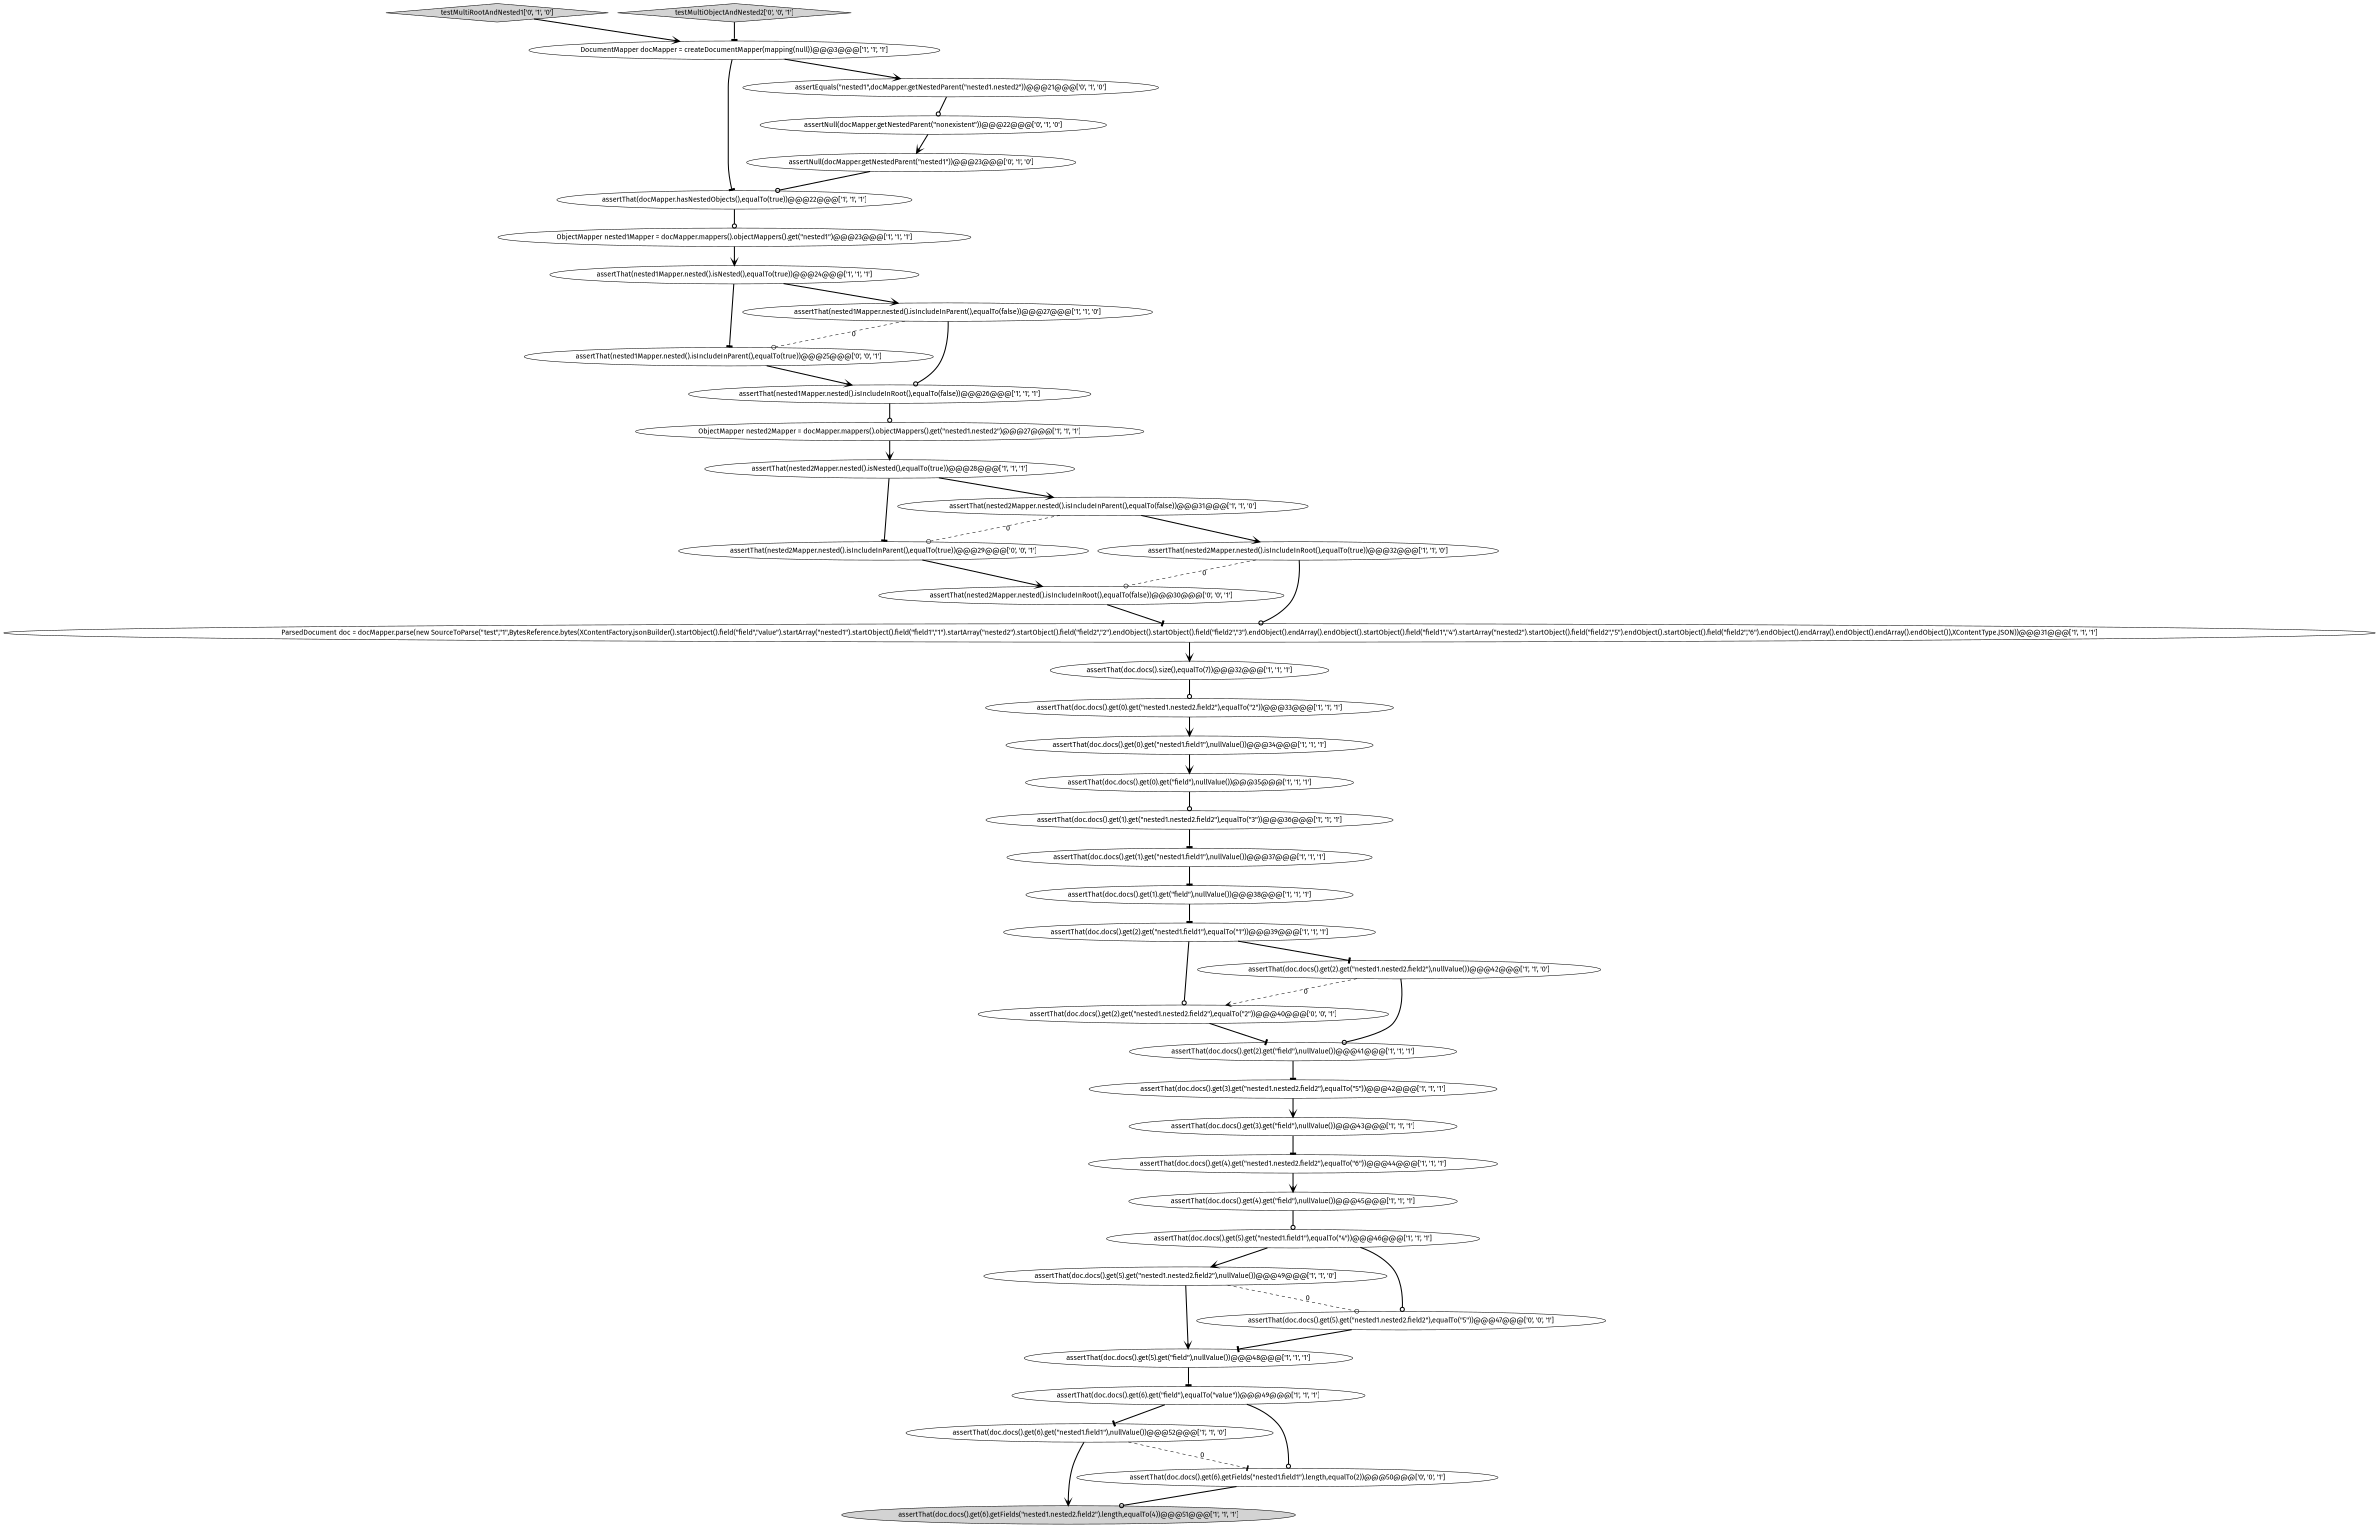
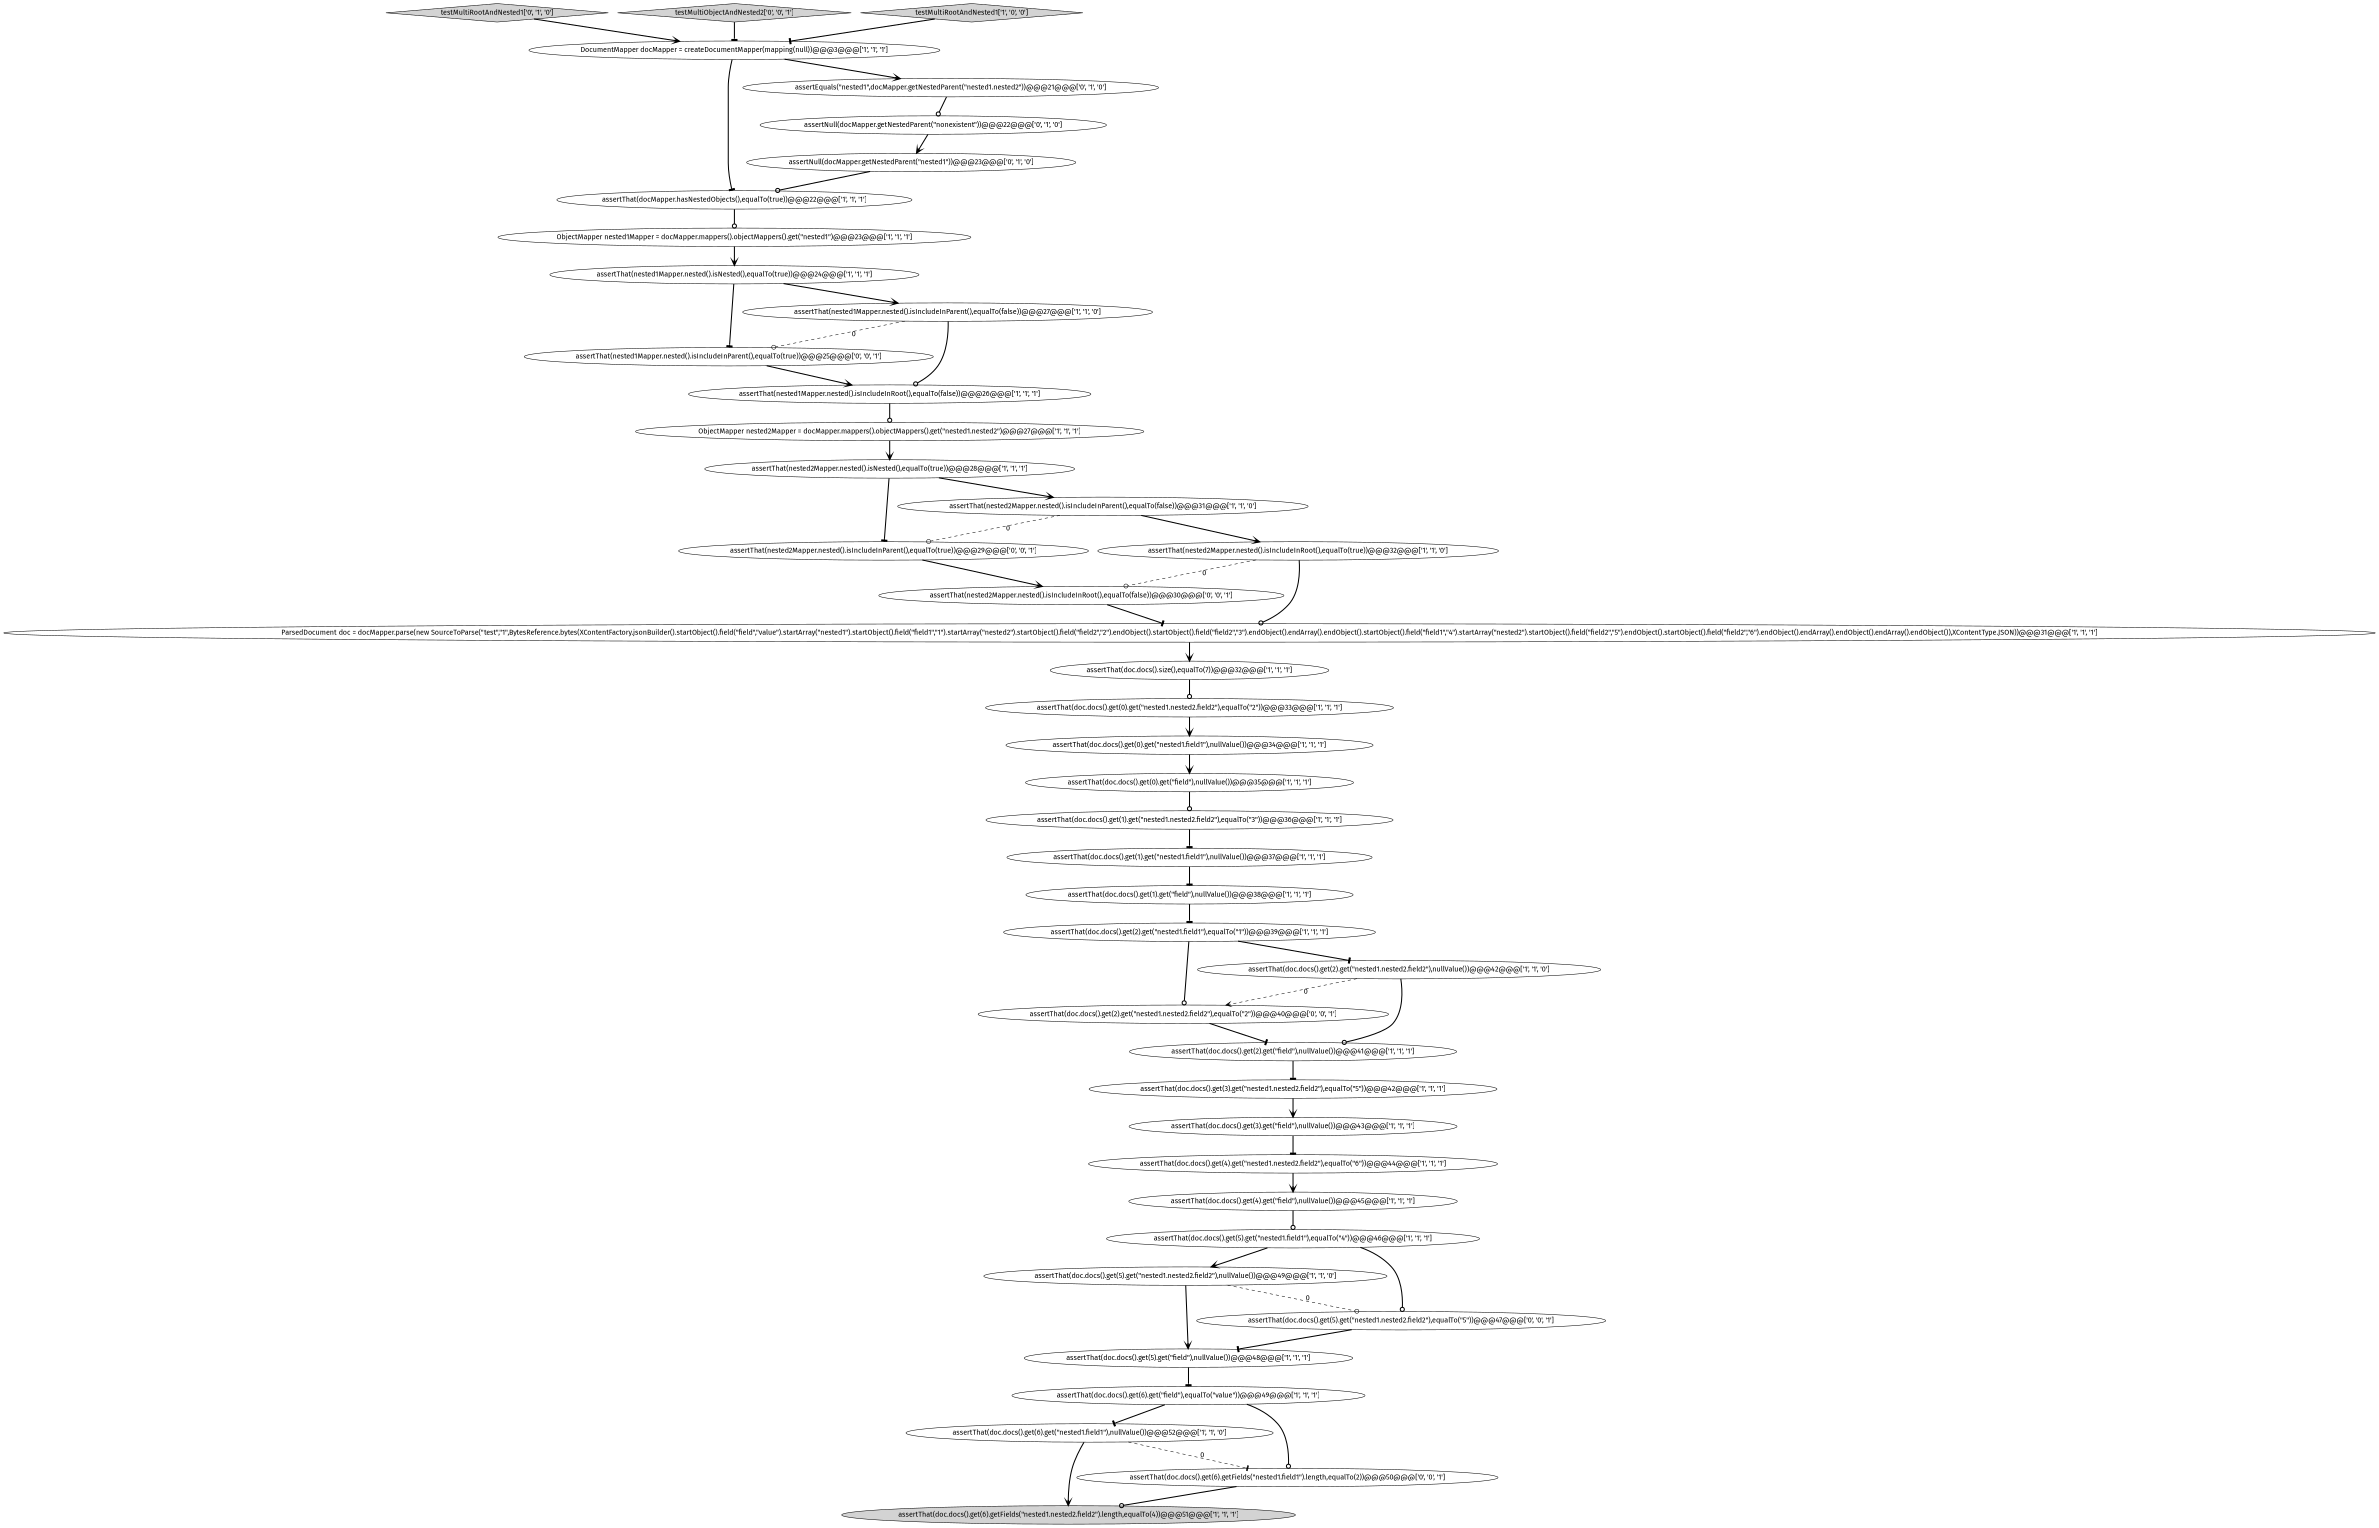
none -> (972, 13)
